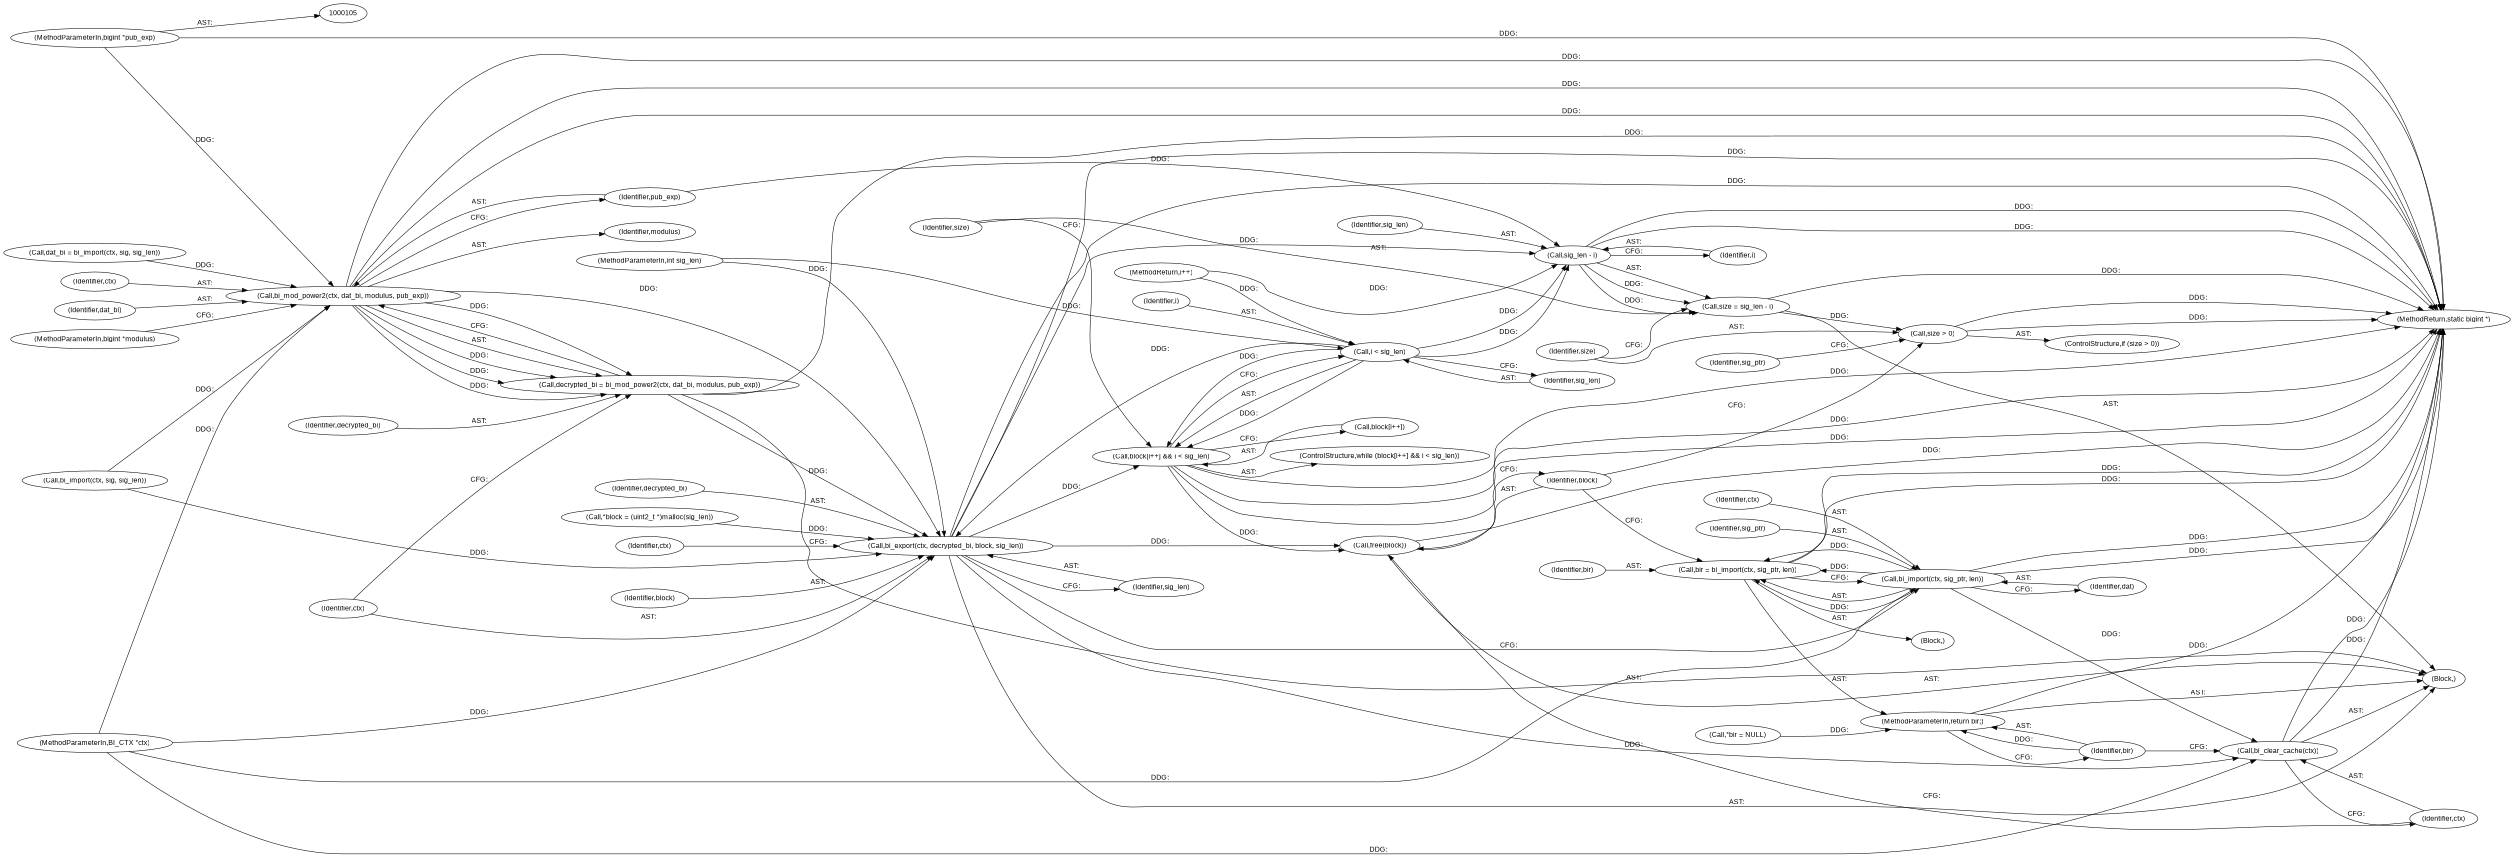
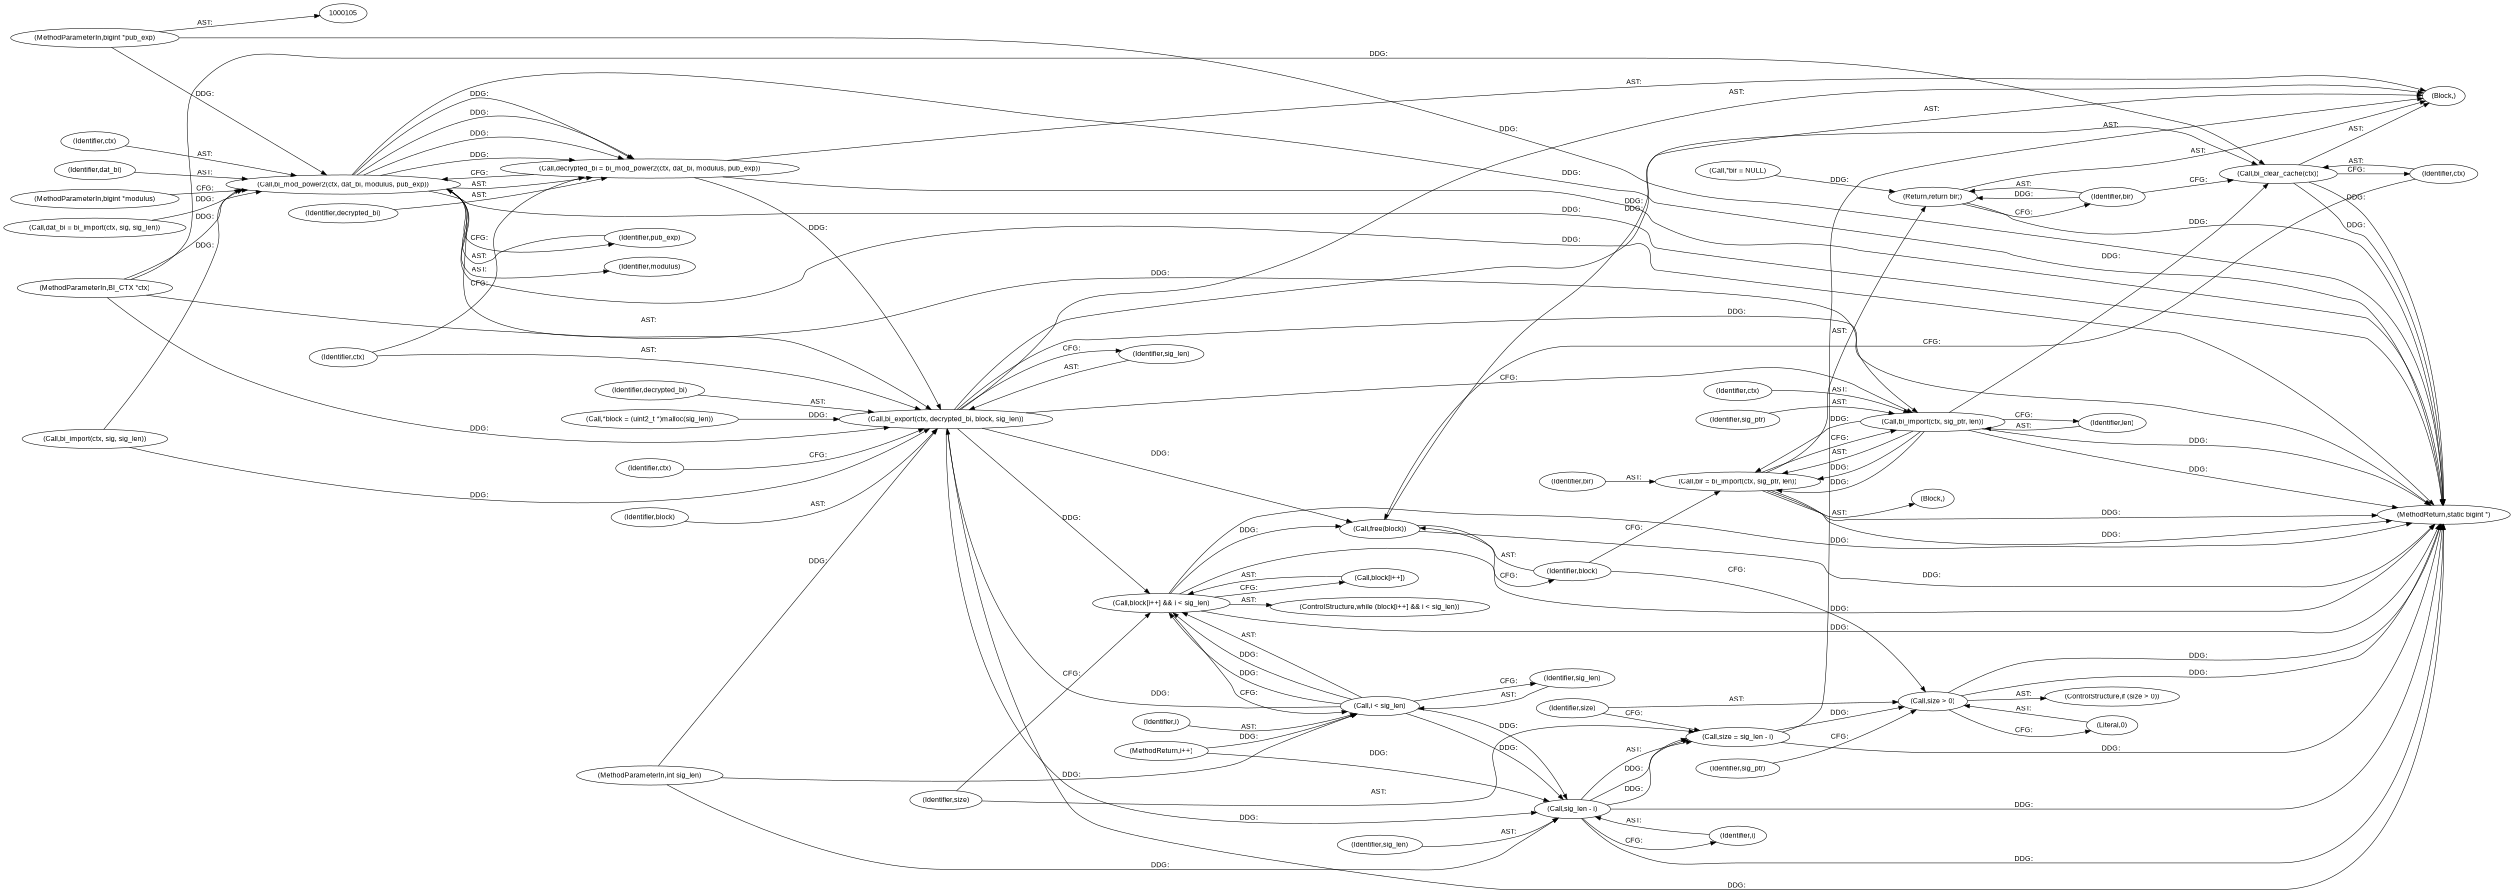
(1148, 164) -> (1109, 869)
(650, 289) -> (650, 320)
(2112, 587) -> (2112, 423)
(1933, 722) -> (1933, 197)
none -> (2112, 725)
